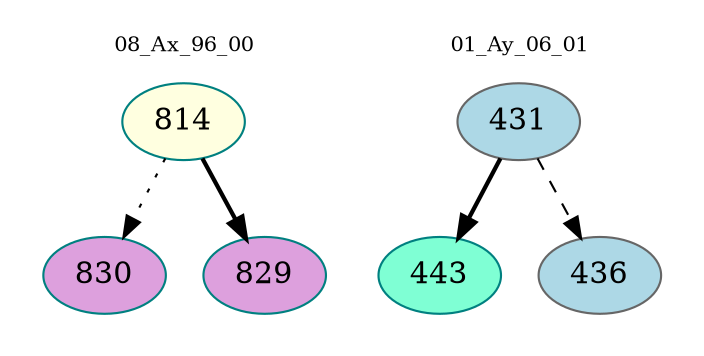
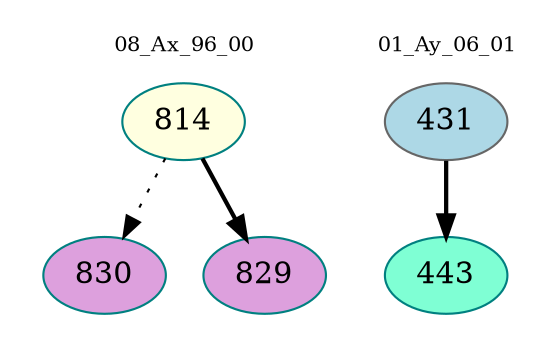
(600, 275) -> none
